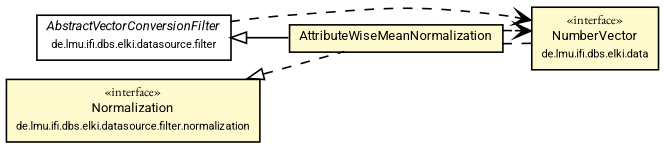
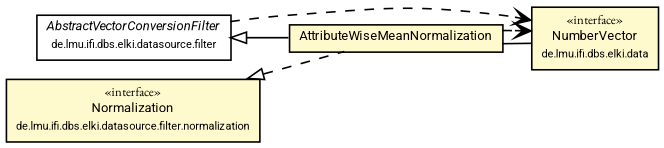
(517, 44) -> (517, 44)
